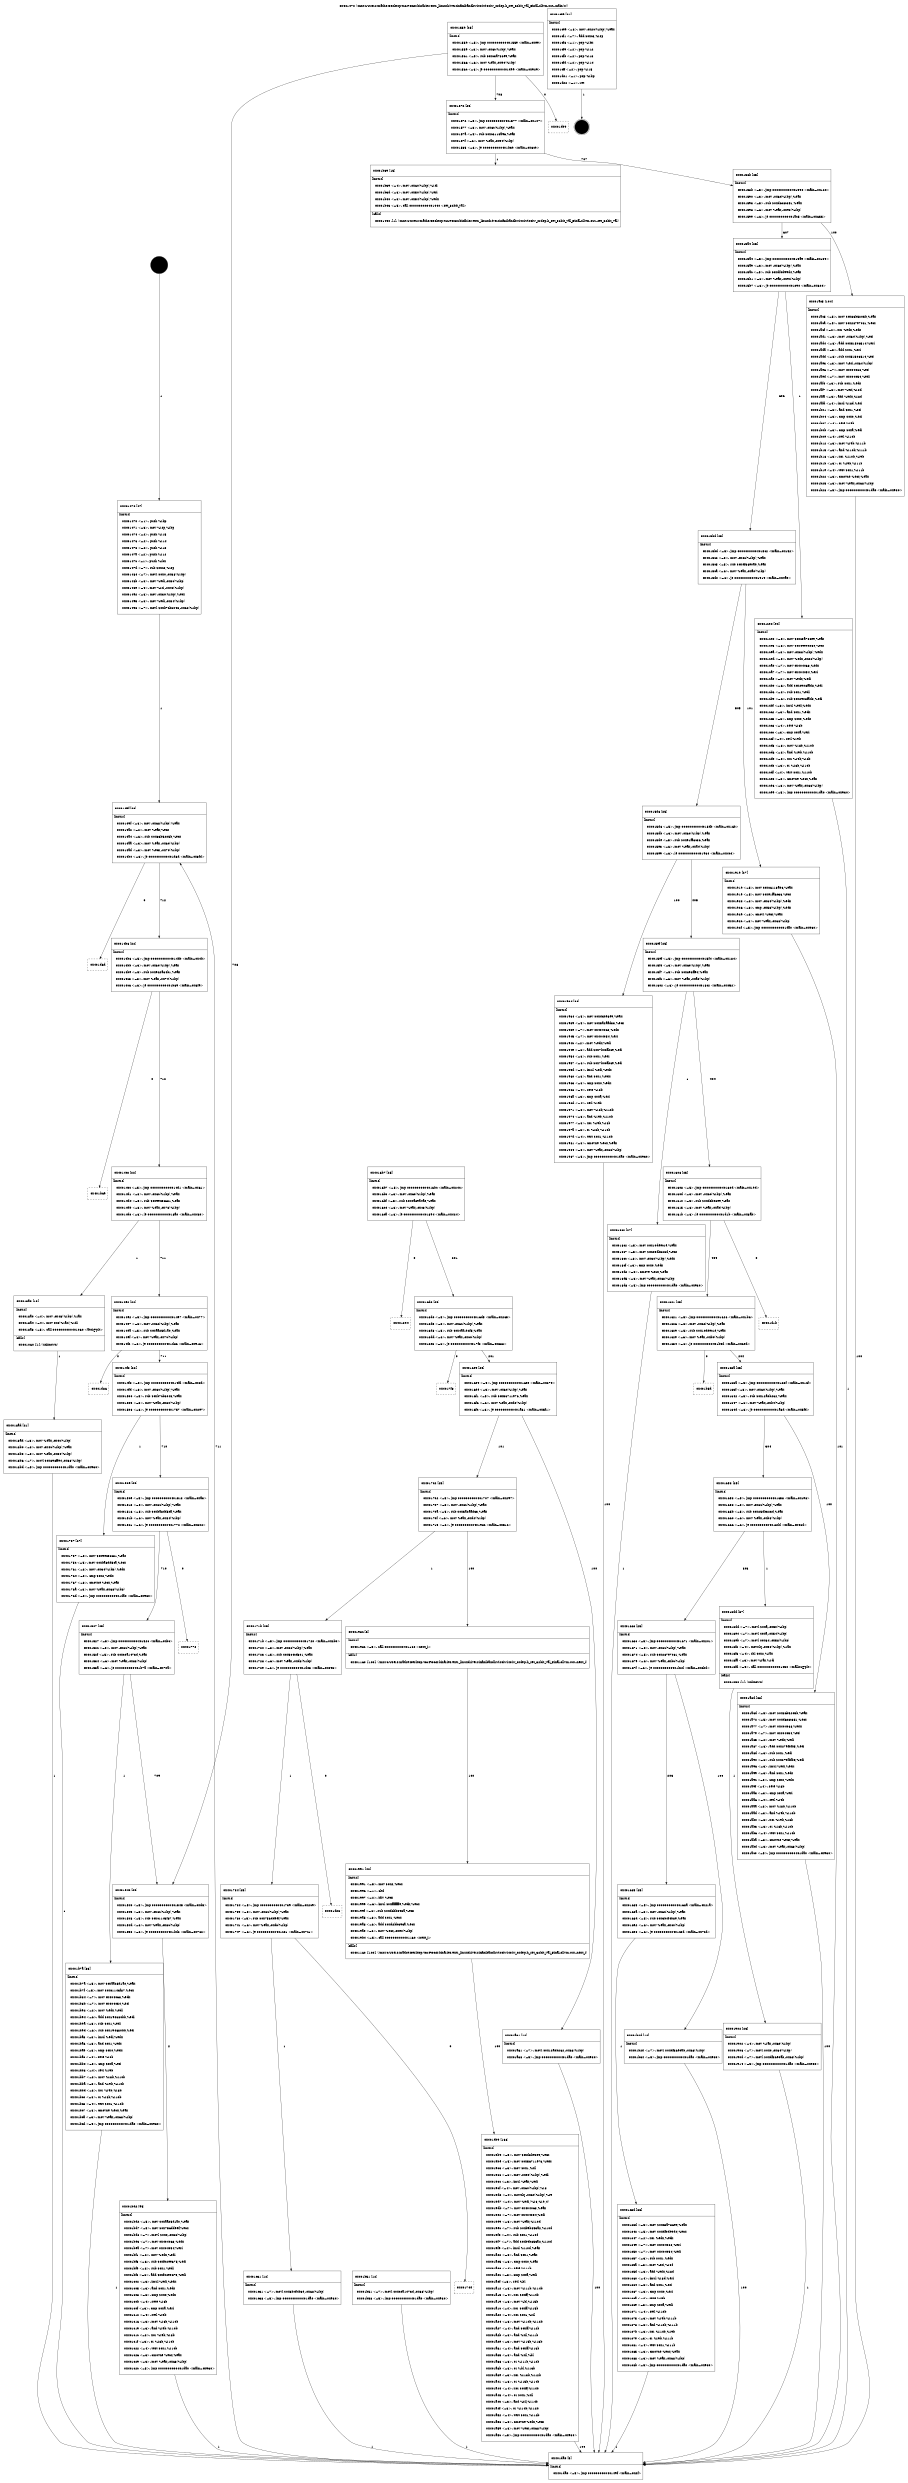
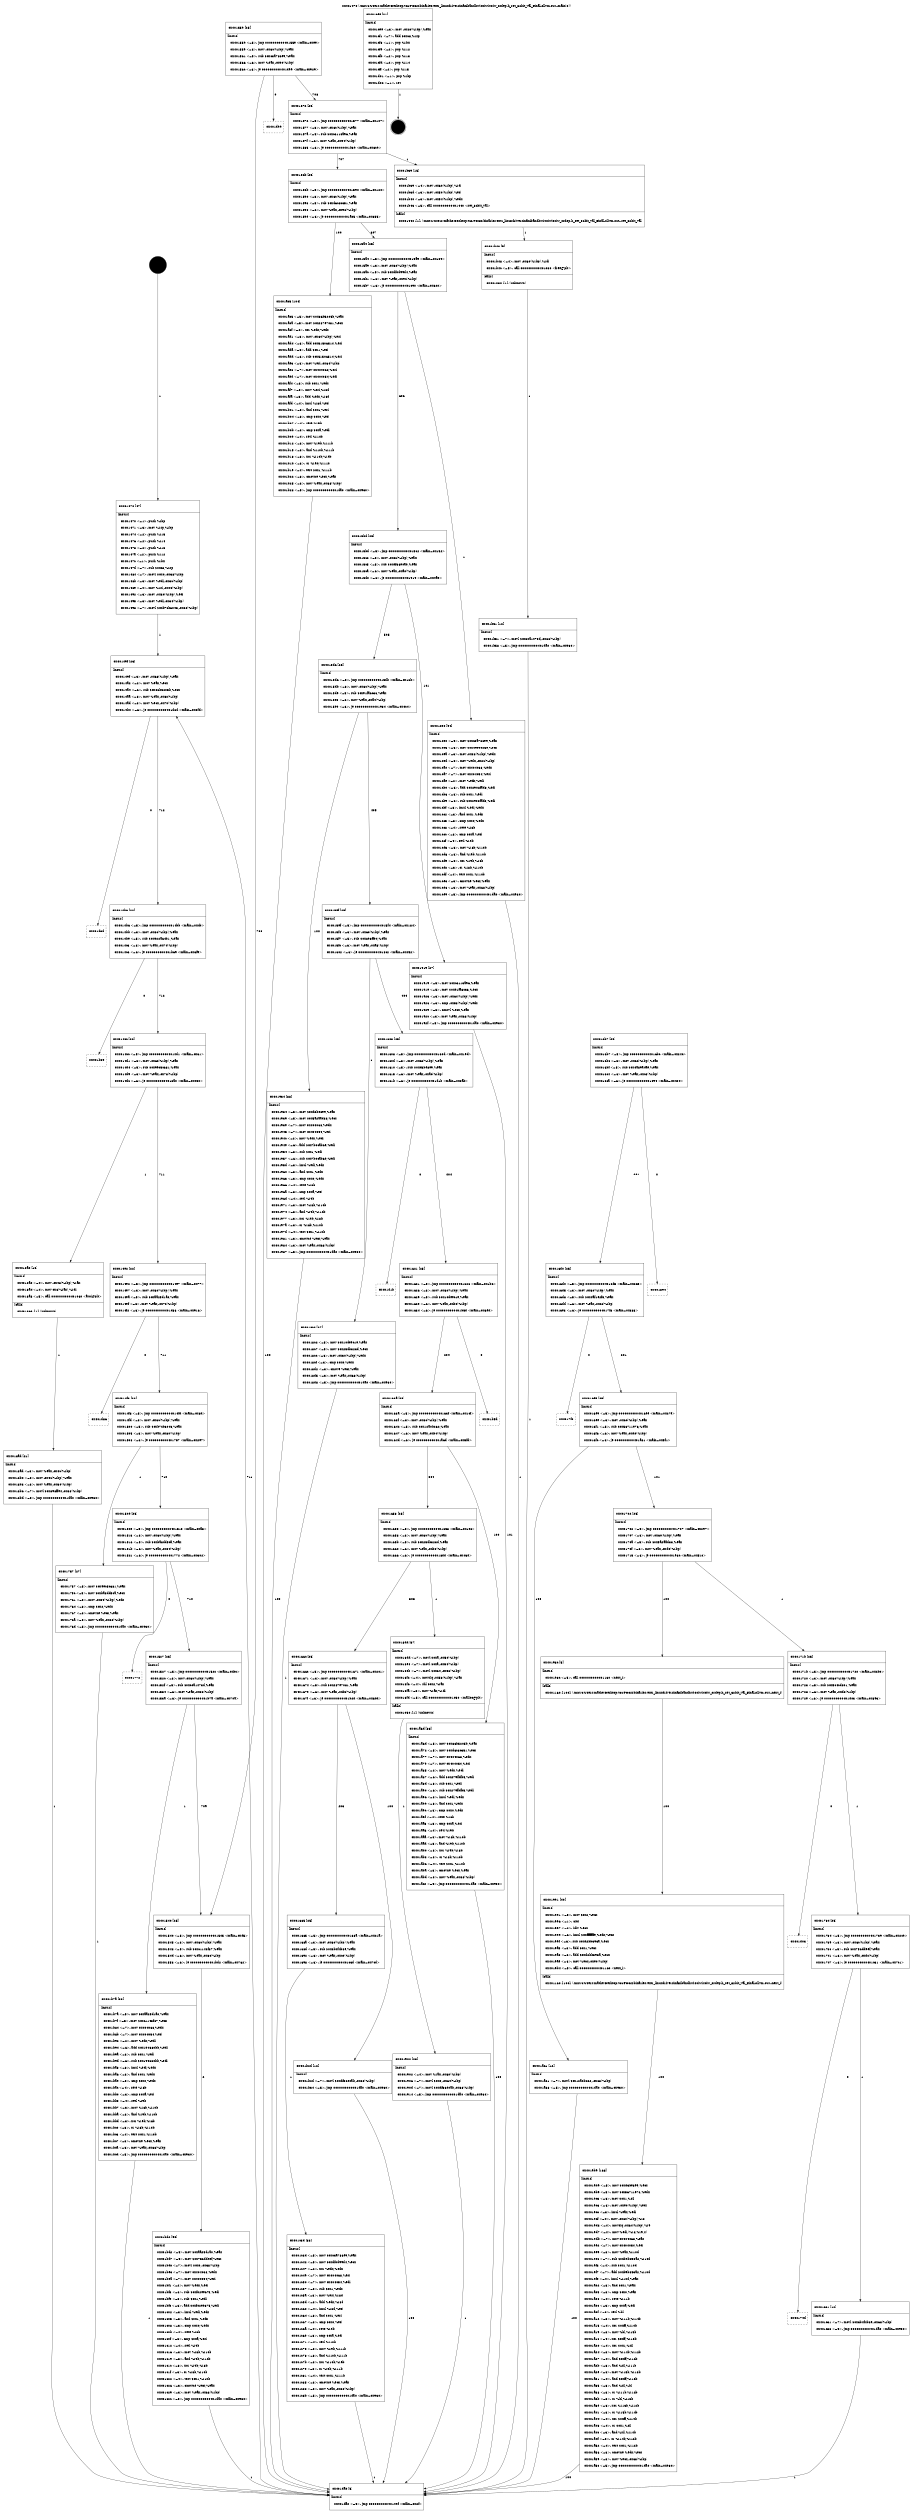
none -> (527, 265)
